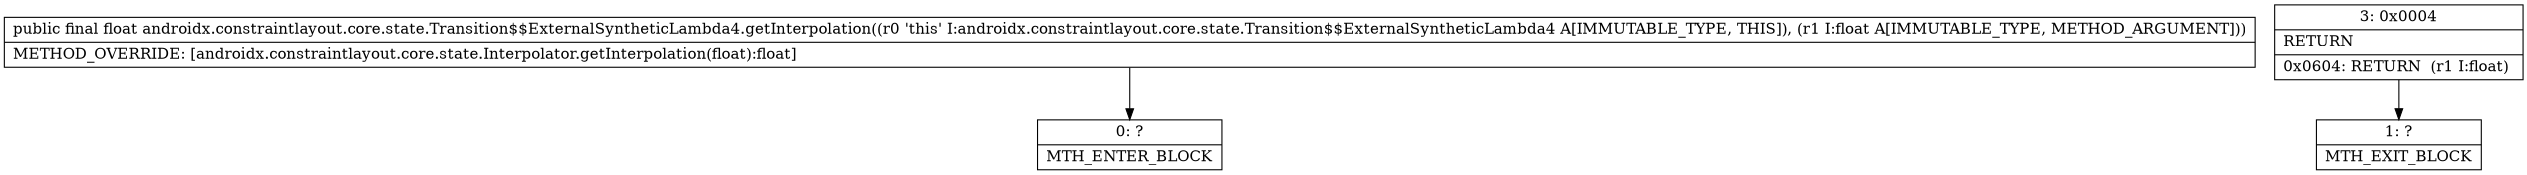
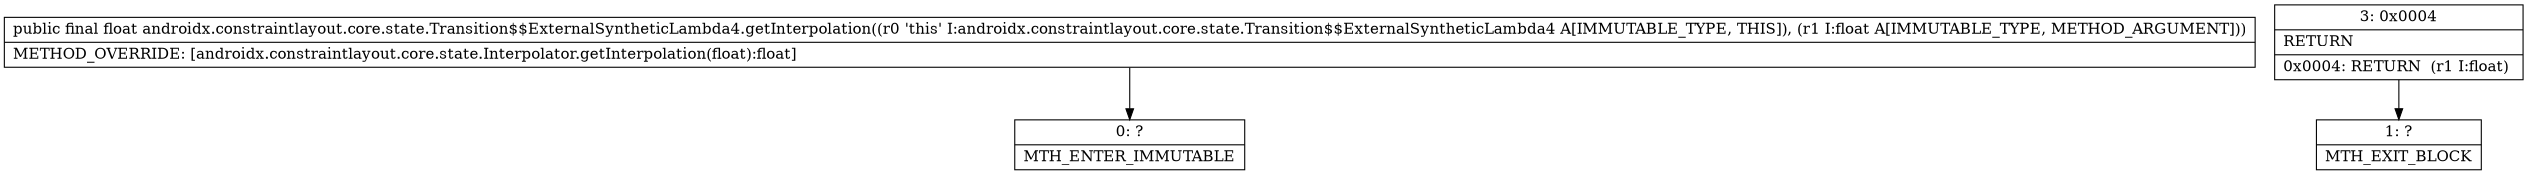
(2399, 67) -> (2399, 67)
(1130, 157) -> (1130, 157)
